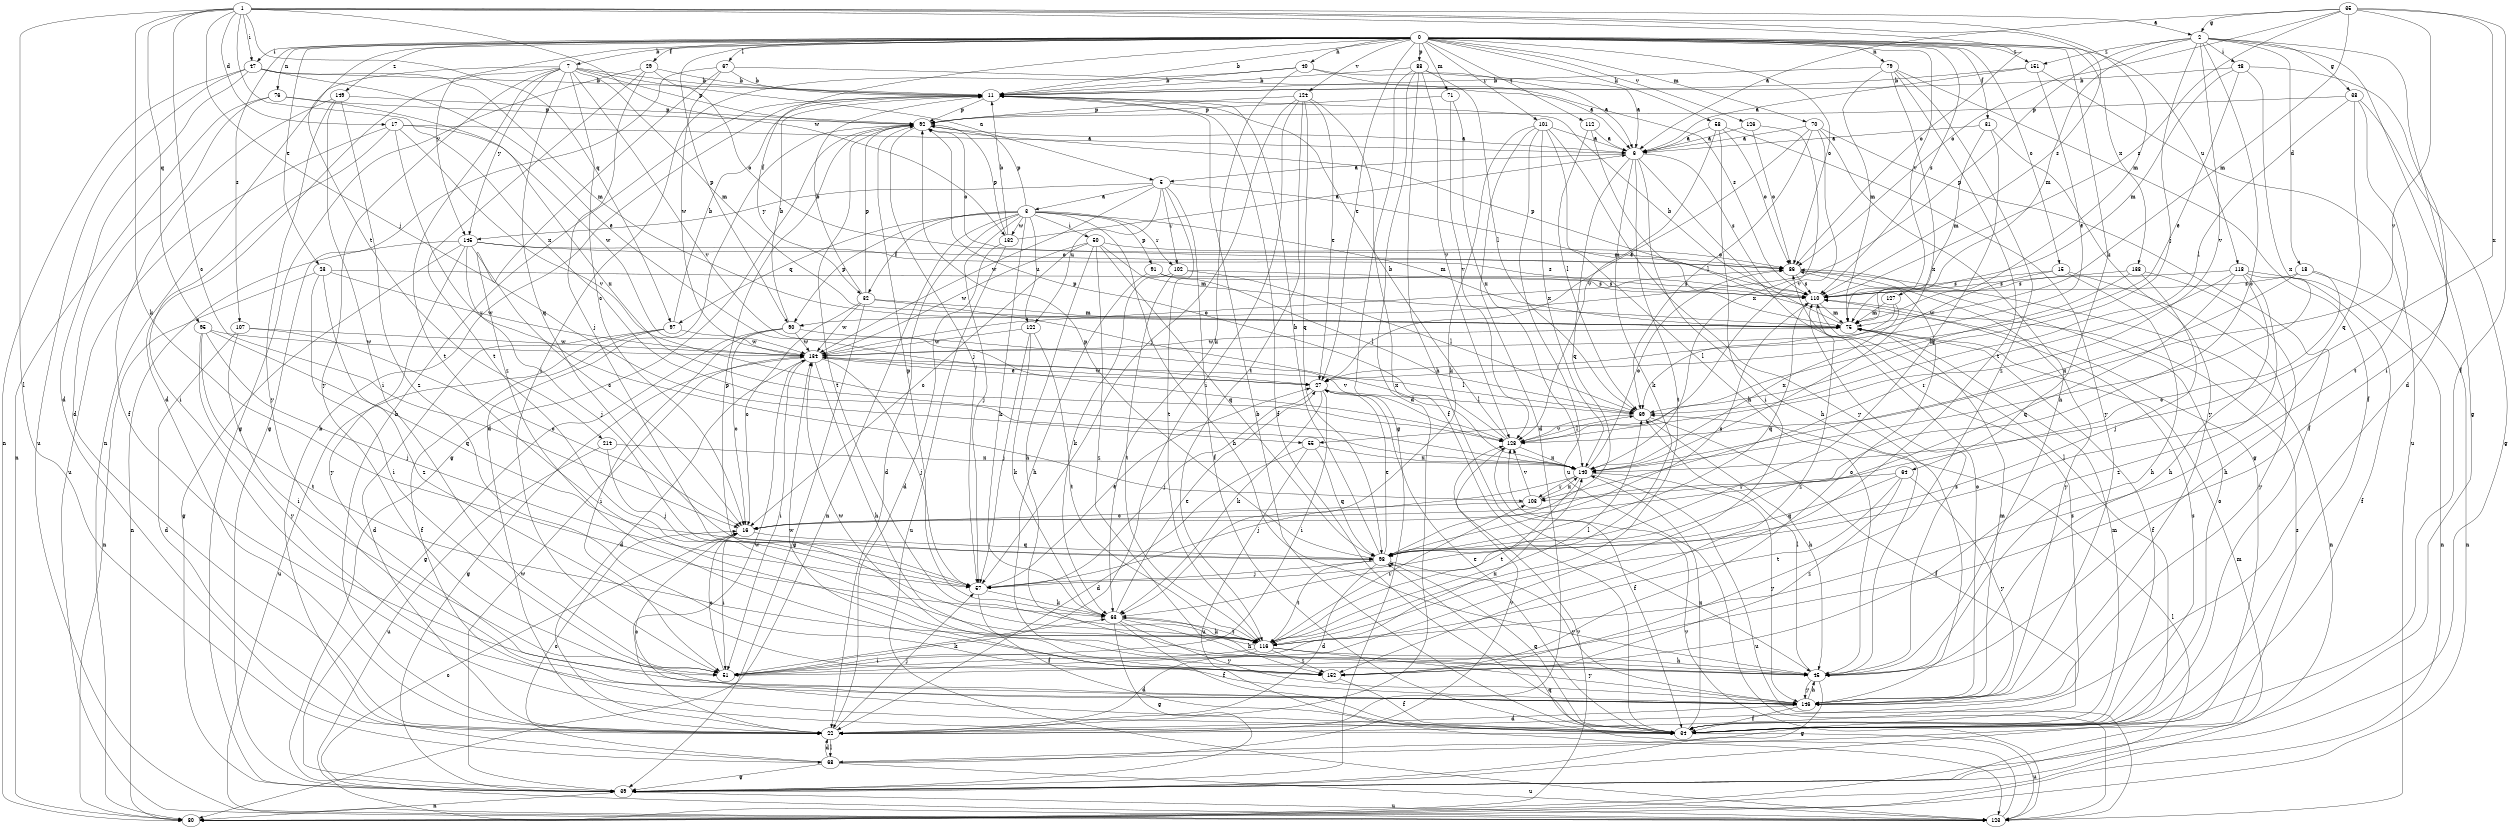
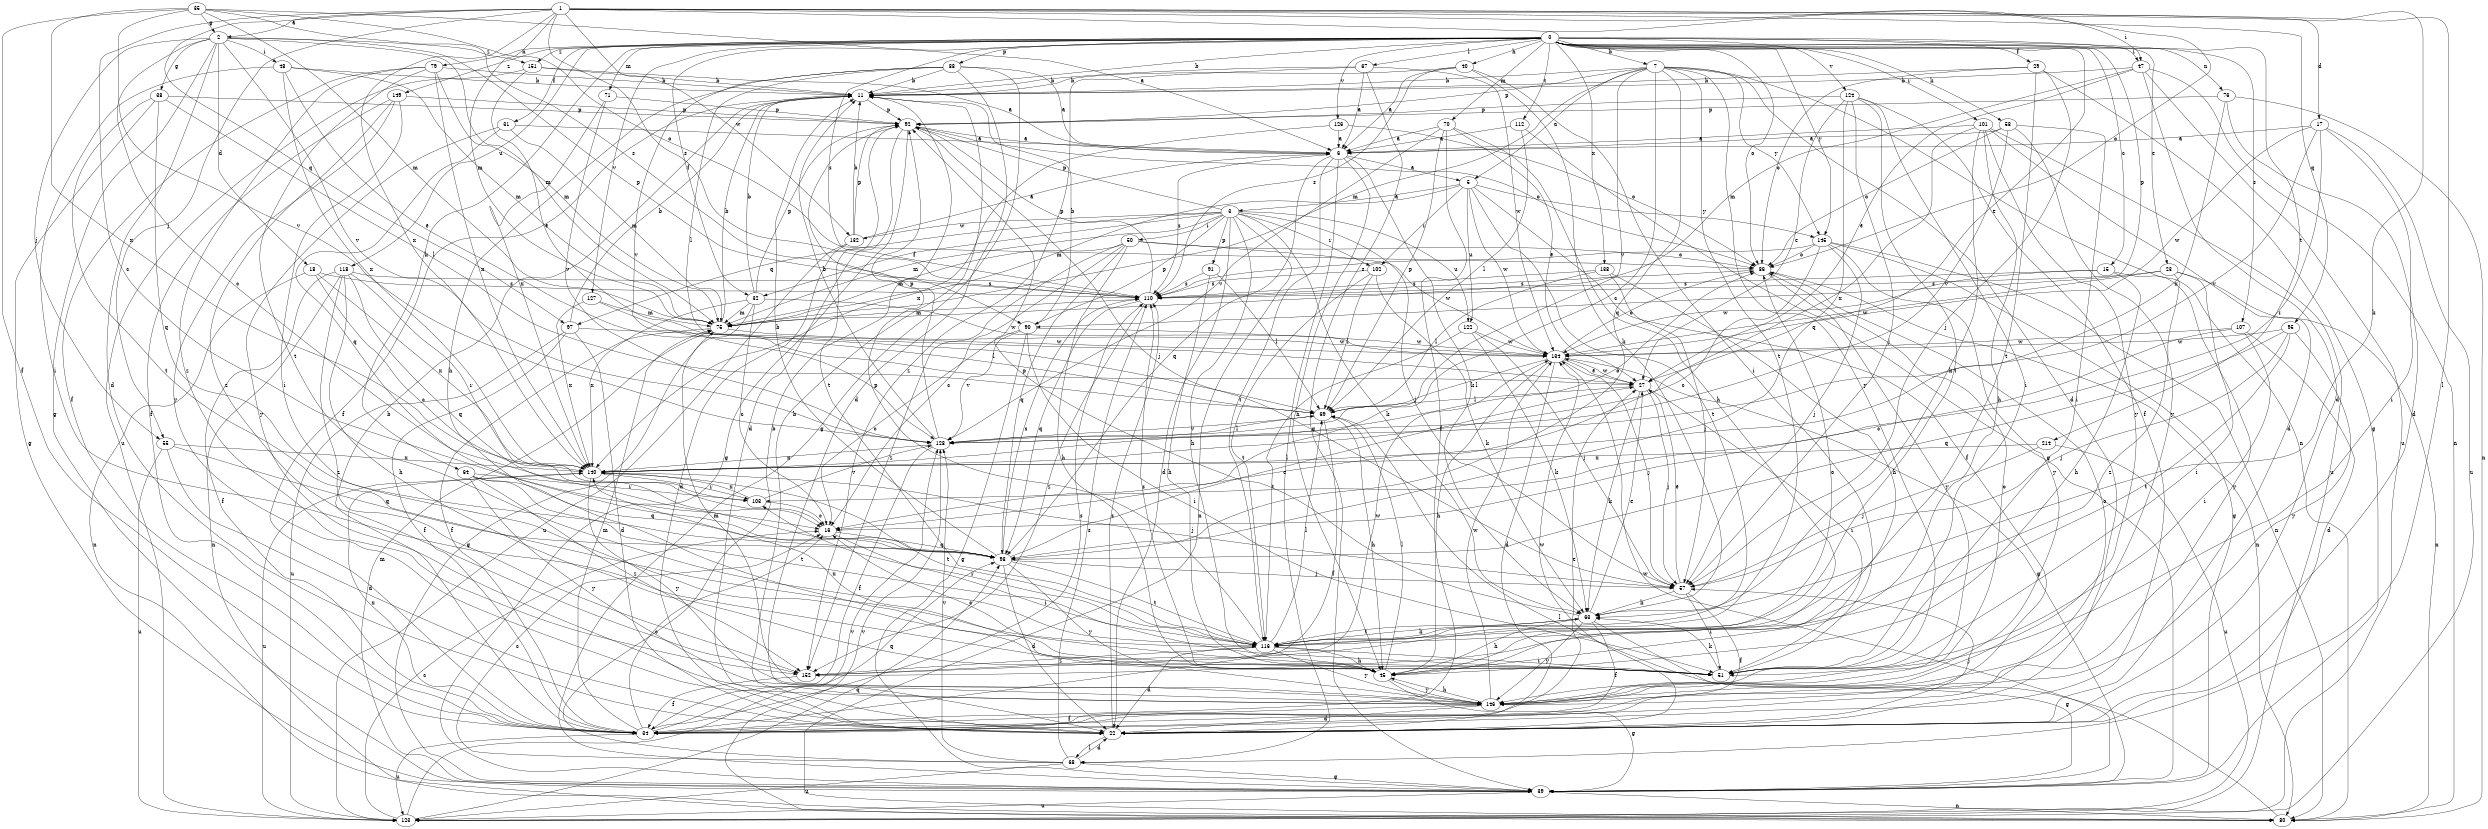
(1708, 270) -> (1410, 270)
(1091, 359) -> none
(779, 514) -> (1705, 625)
